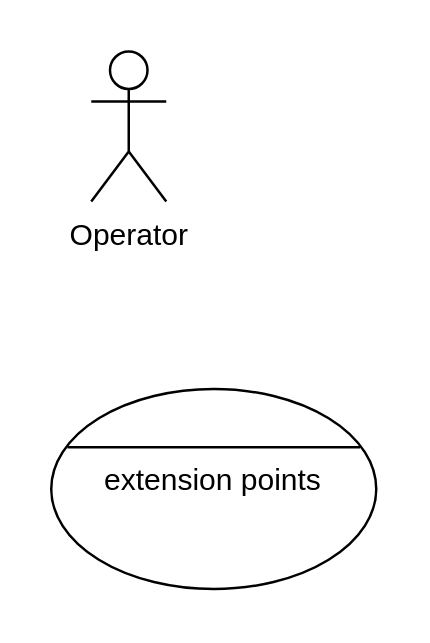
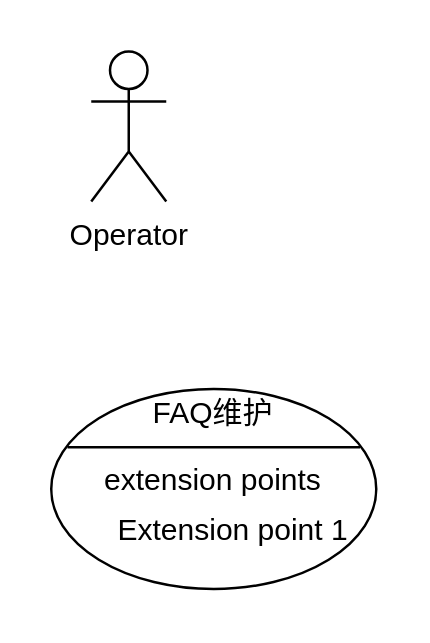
none -> (214, 414)
none -> (214, 530)
